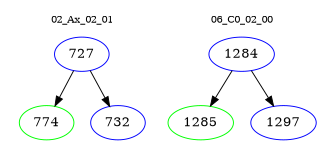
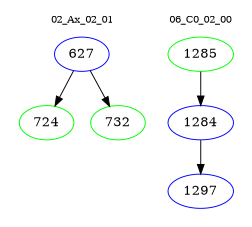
(82, 54) -> (82, 54)
(224, 84) -> (201, 84)
(47, 123) -> (47, 123)
(118, 123) -> (118, 123)
